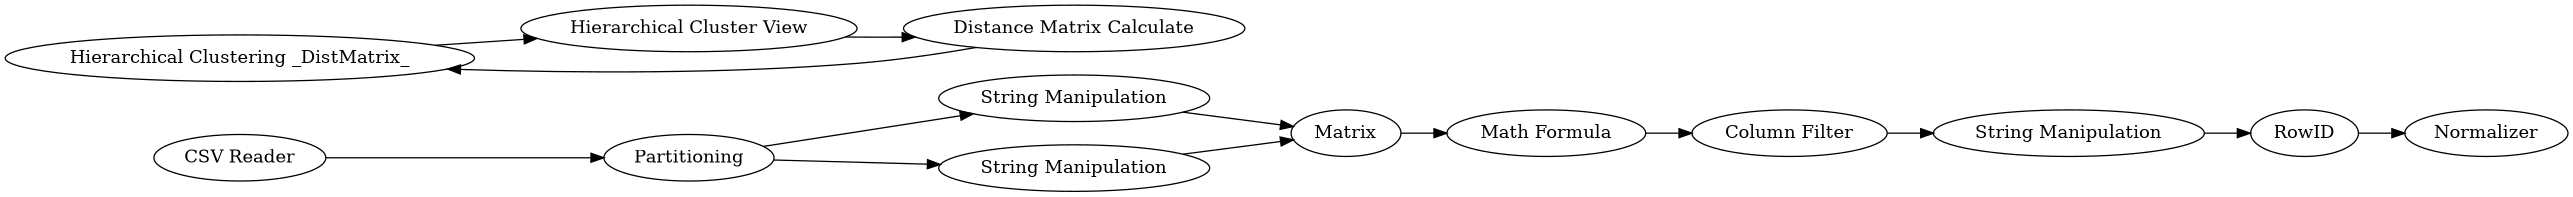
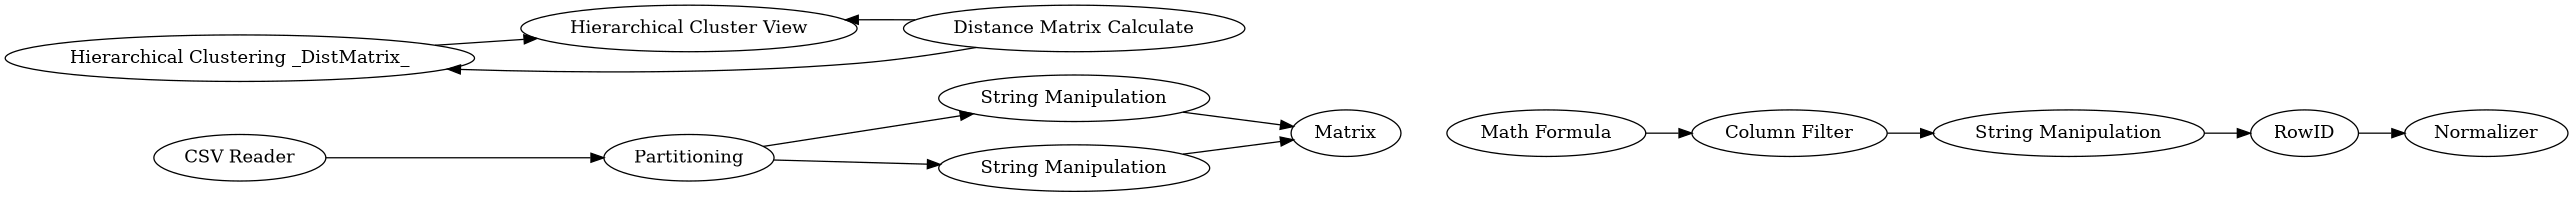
(874, 37) -> (887, 20)
(1417, 133) -> none
